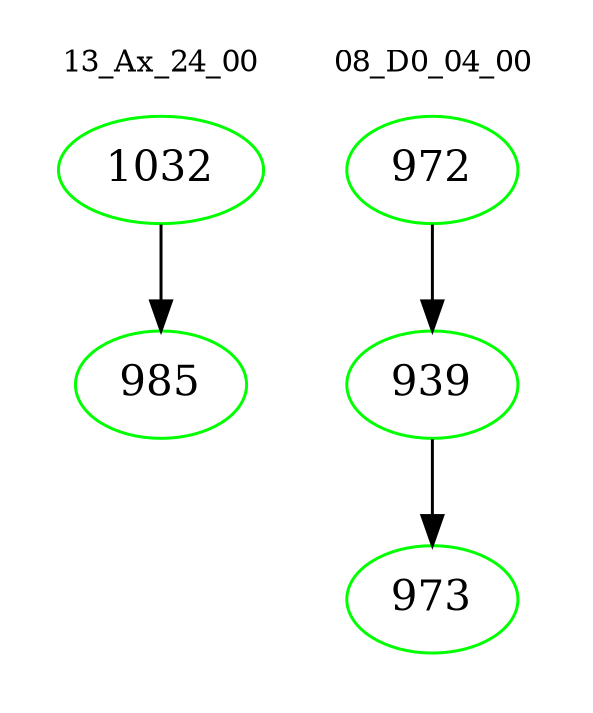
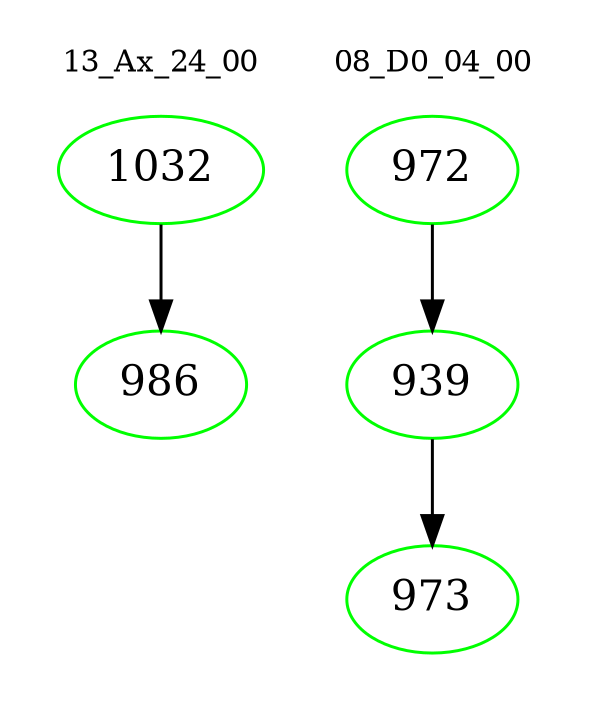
(161, 385) -> (161, 385)
